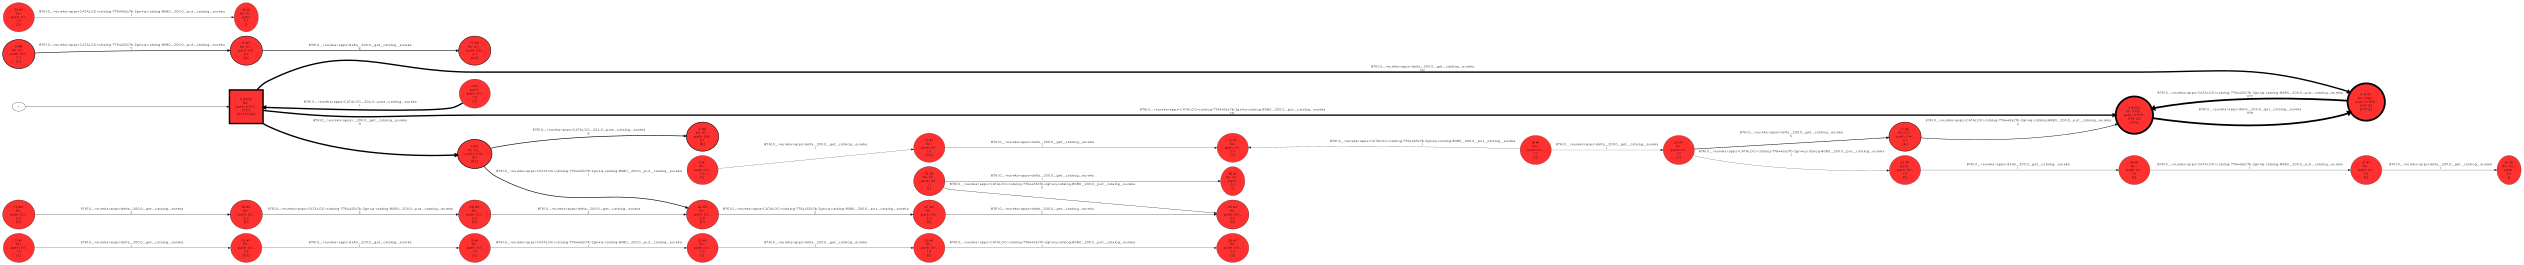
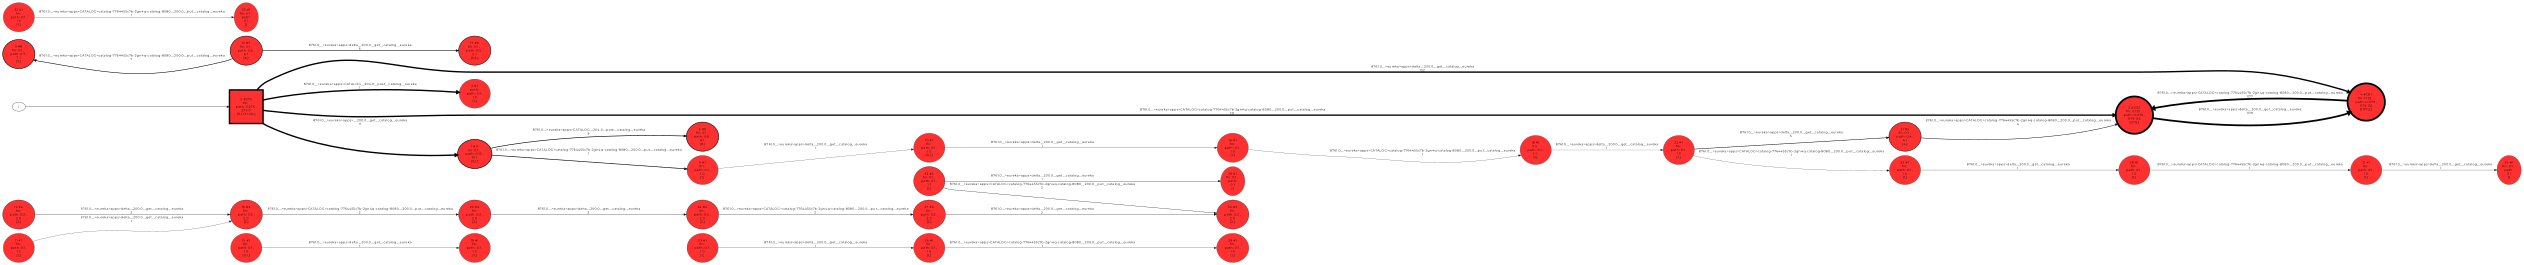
(131, 51) -> (135, 74)
(2366, 102) -> (2366, 102)
(365, 110) -> (360, 90)
(1386, 147) -> (1383, 160)
(1905, 170) -> (1905, 170)
(582, 197) -> (588, 162)
(131, 248) -> (131, 231)
(587, 248) -> none
(1233, 248) -> (1233, 248)
